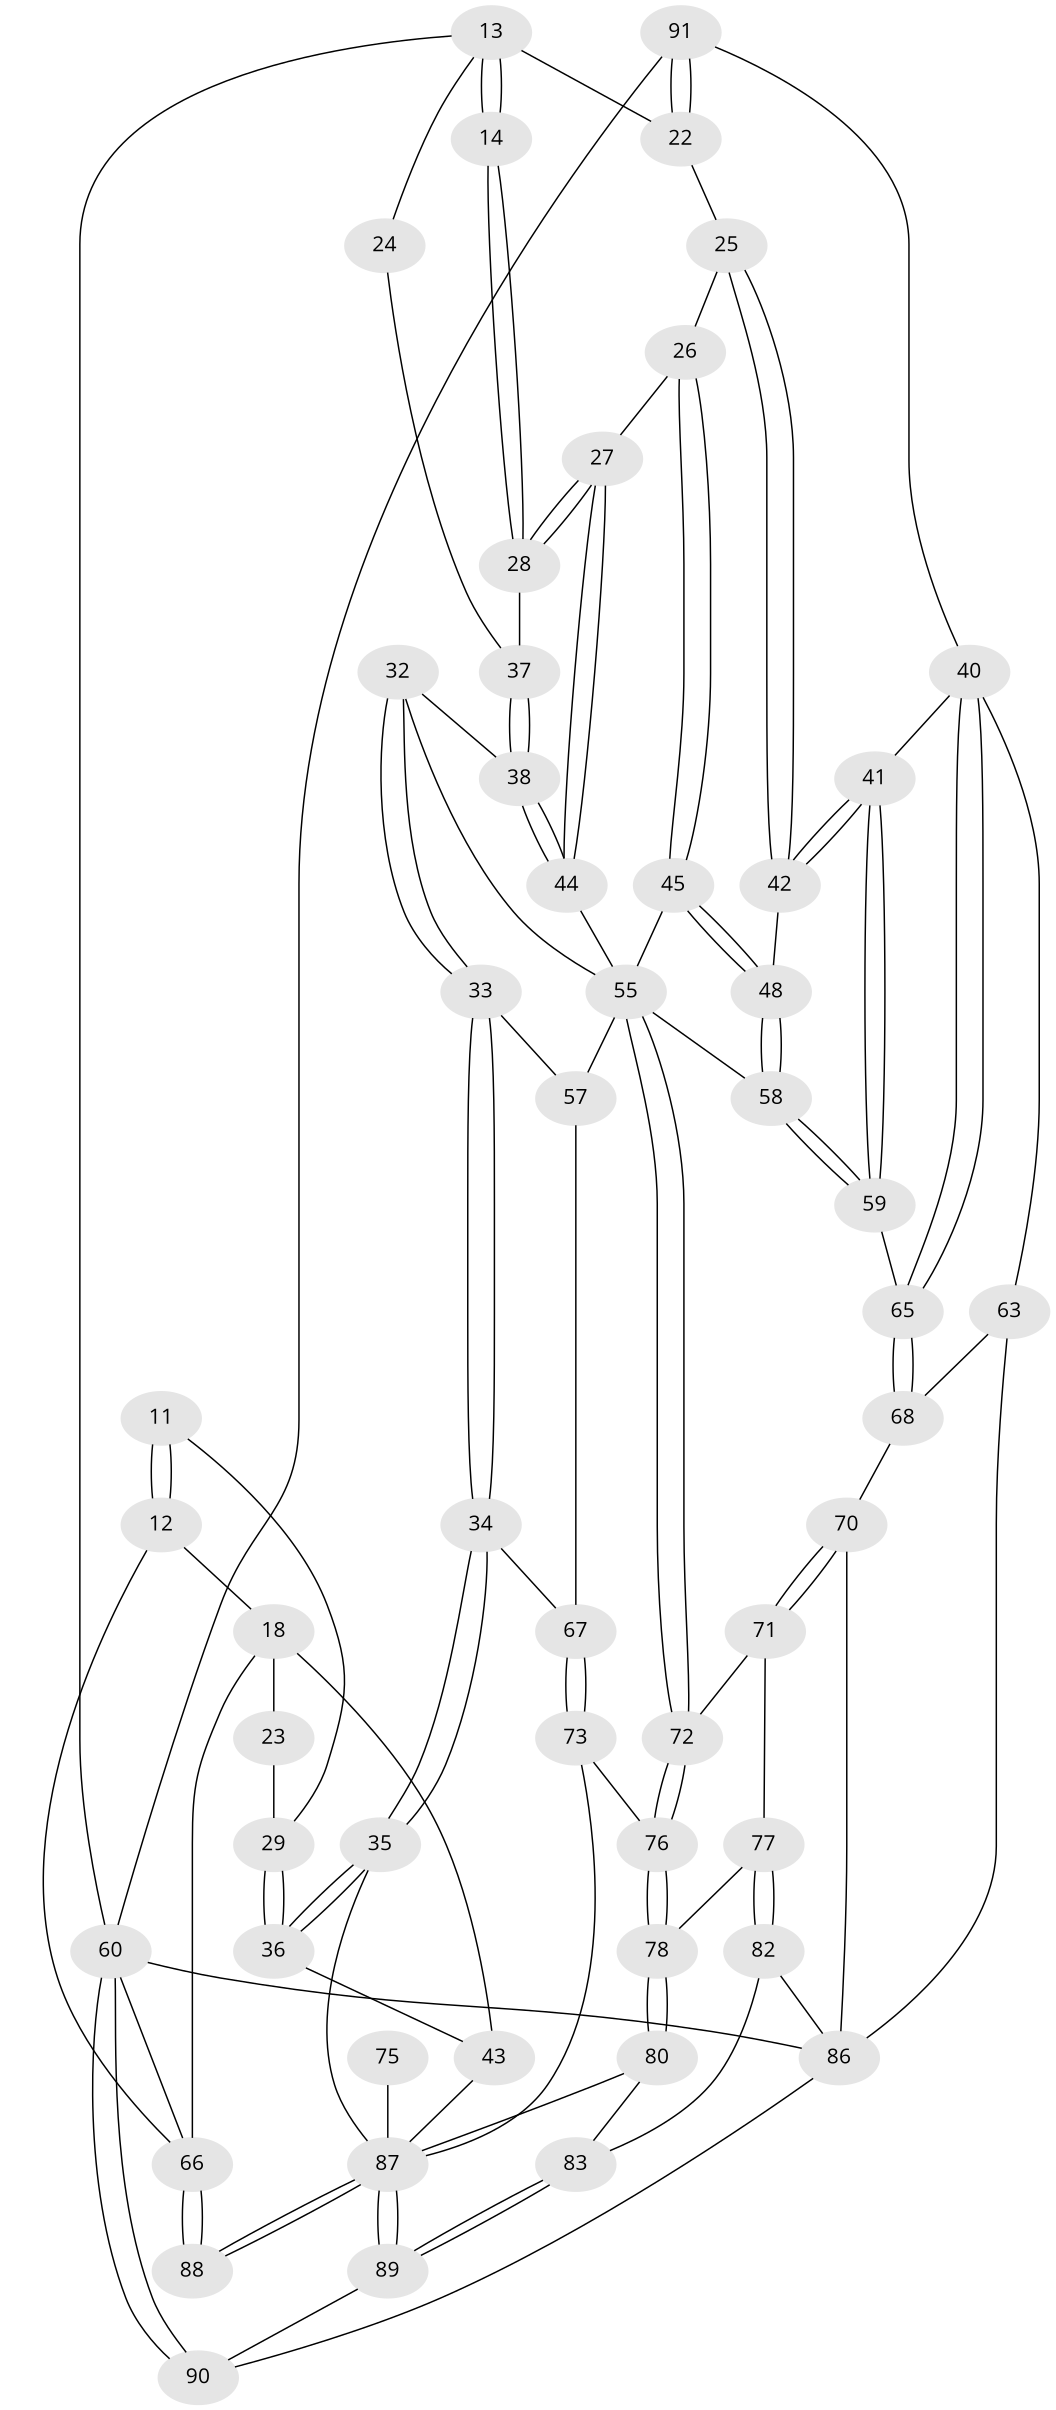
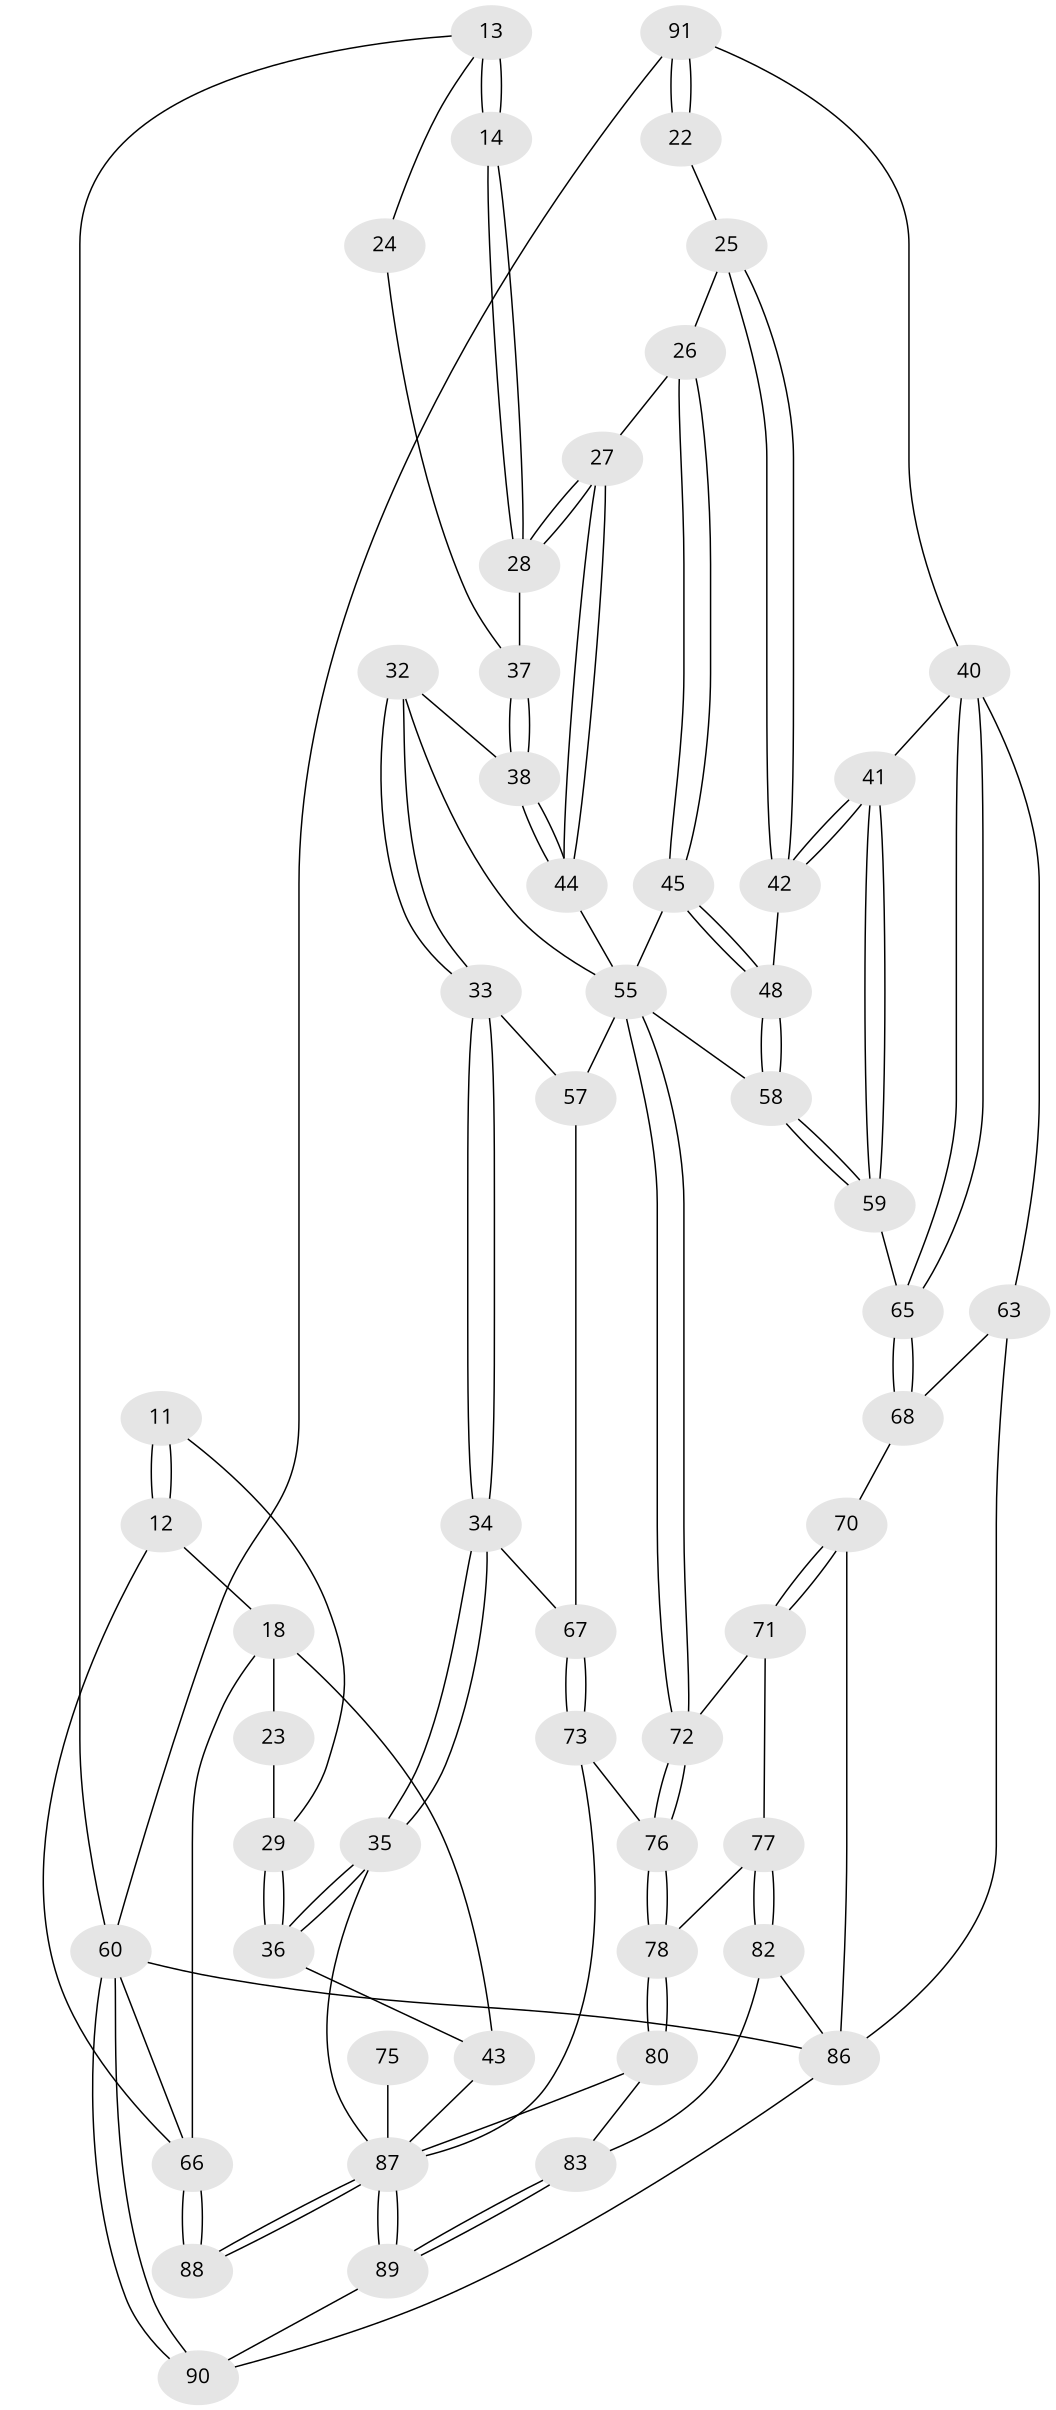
(586, 86) -> none
